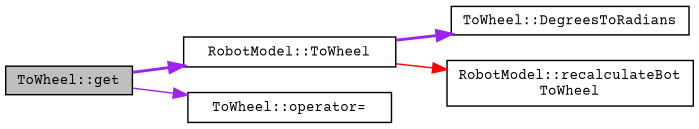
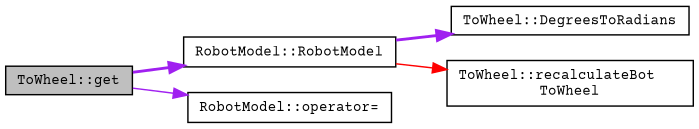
(290, 52) -> (290, 52)
(570, 83) -> (570, 83)
(290, 107) -> (290, 107)
